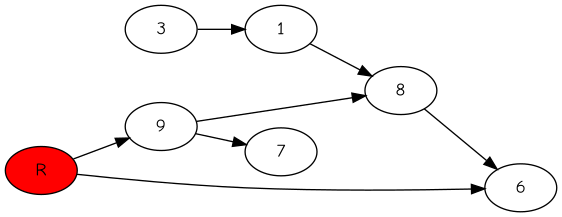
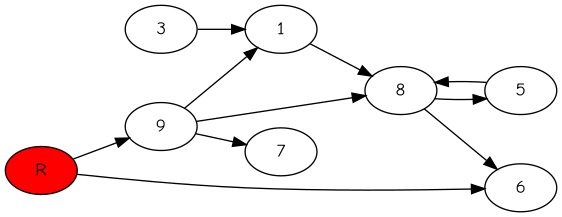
none -> (216, 82)
none -> (521, 91)
